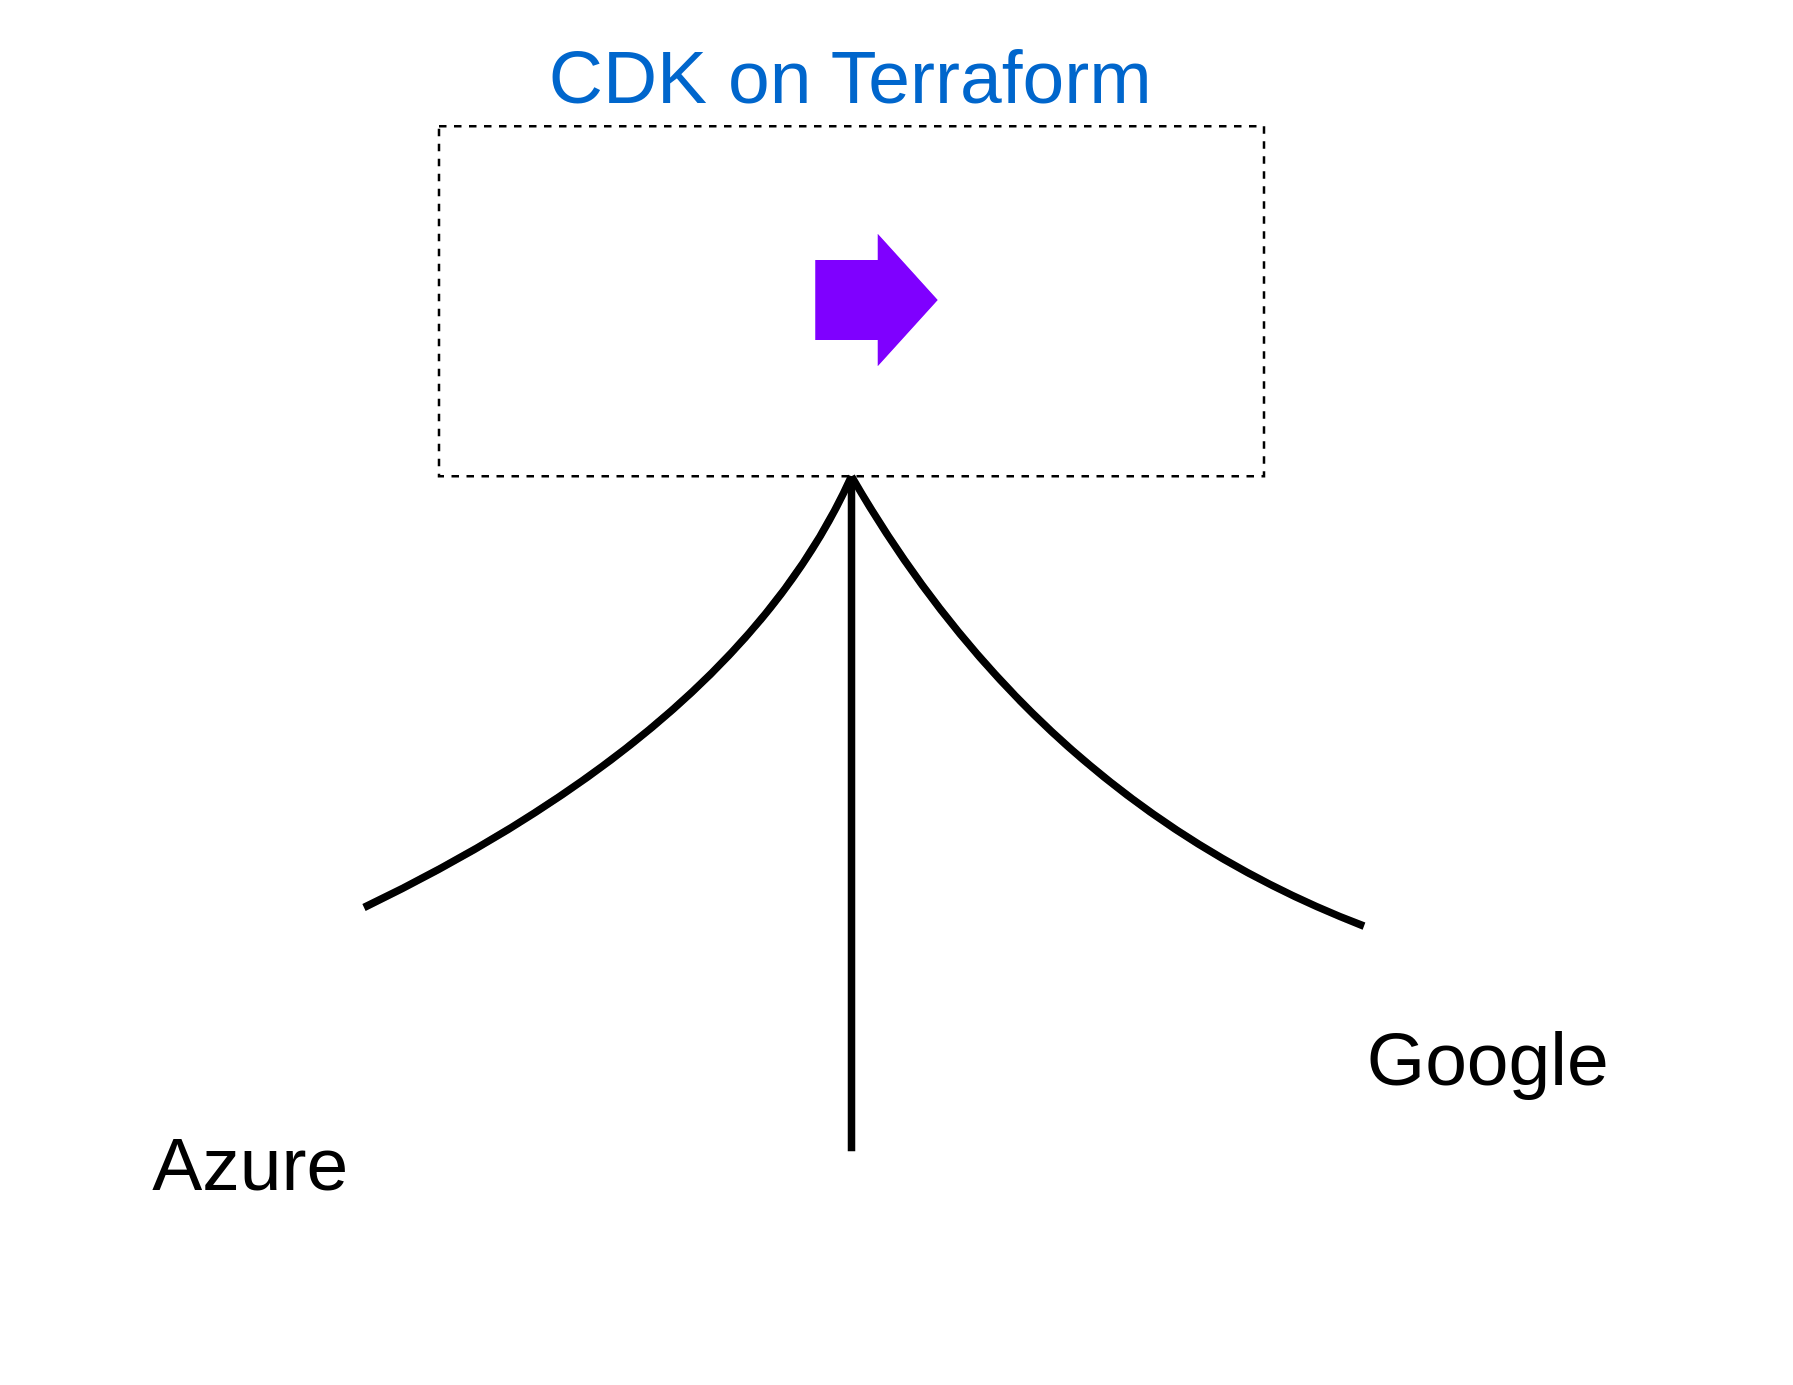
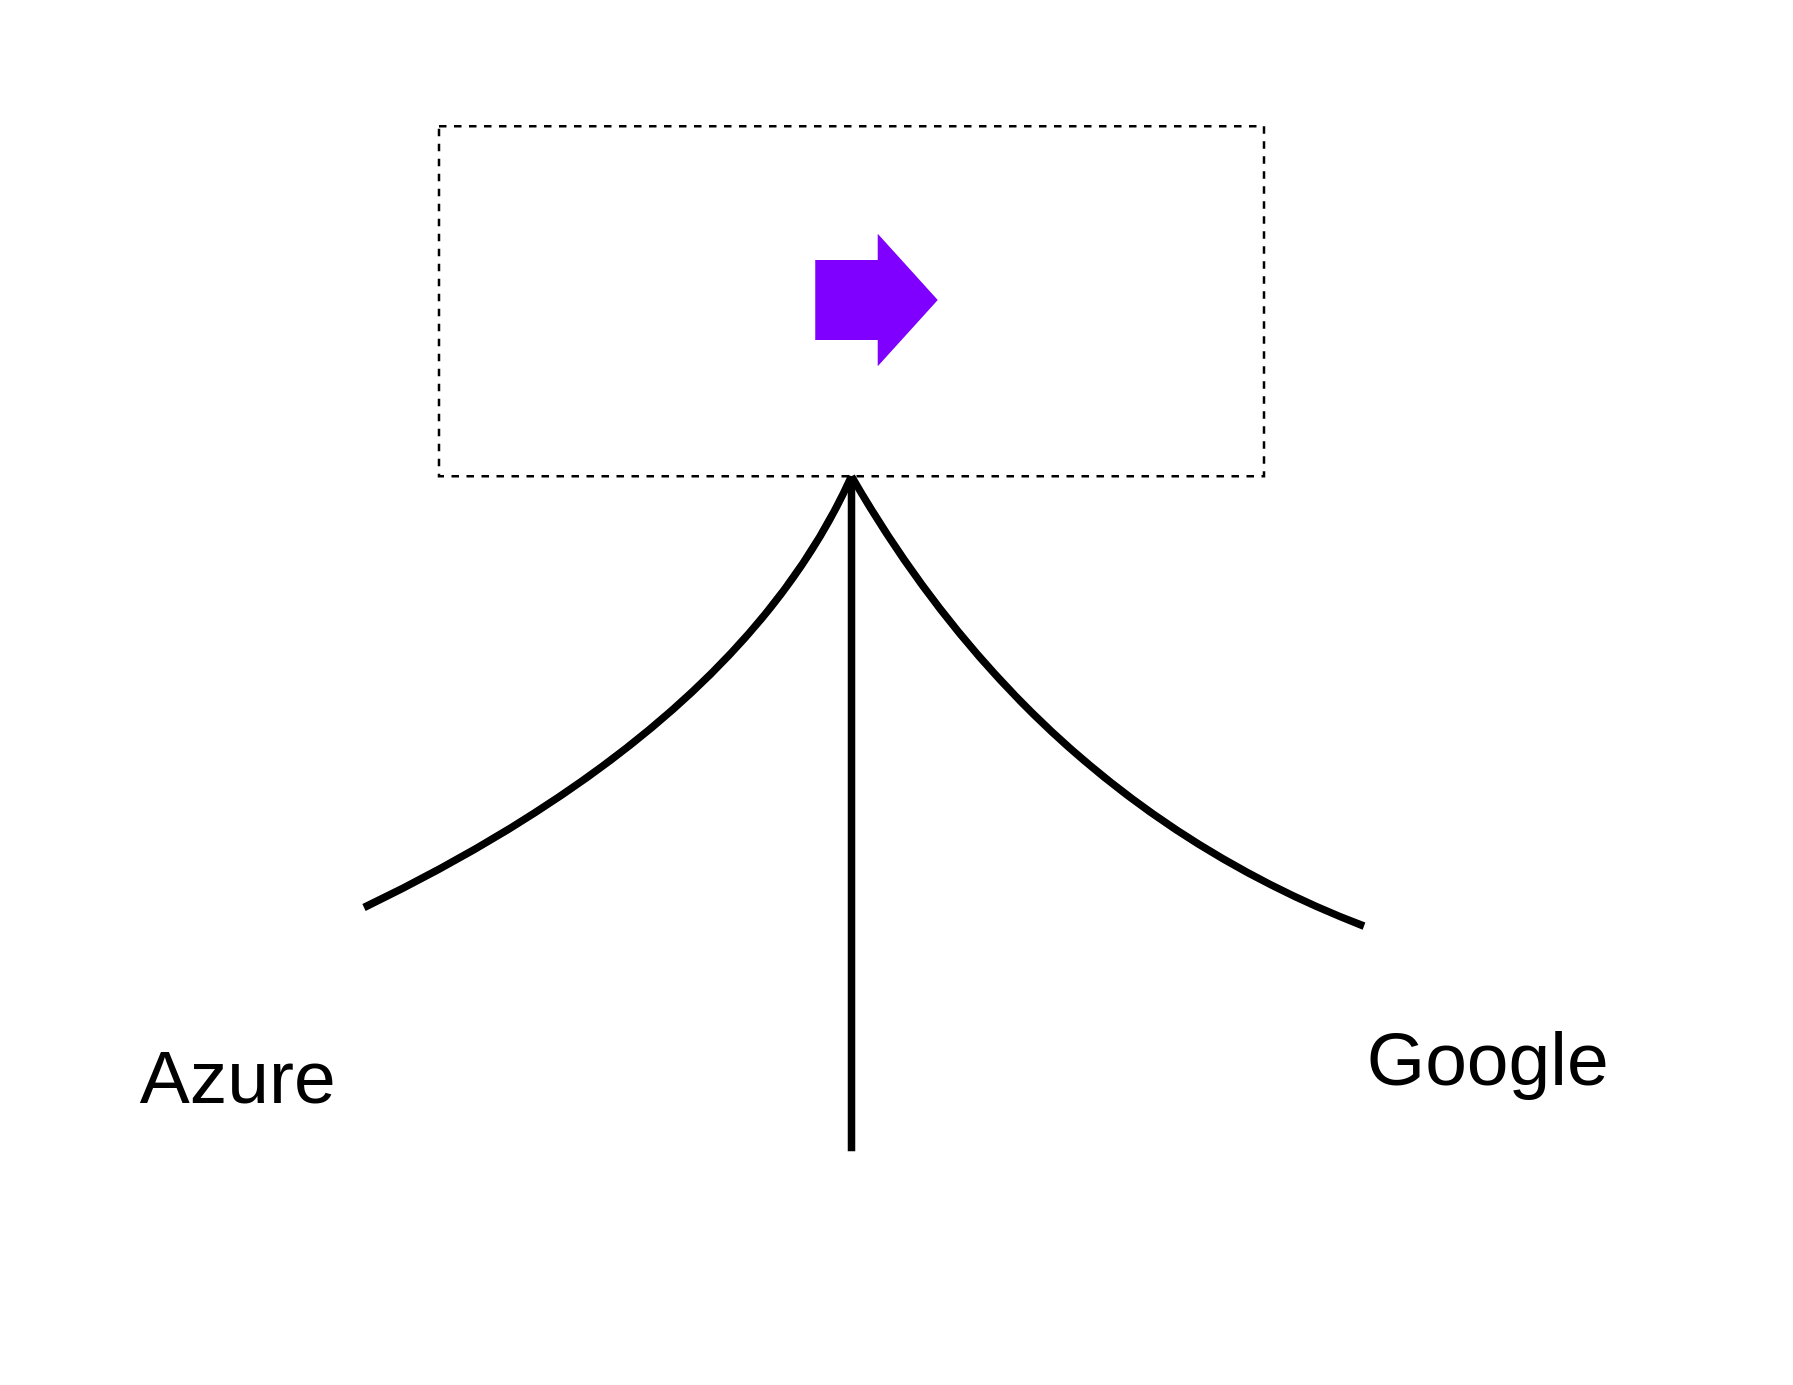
(851, 76) -> none
(251, 1164) -> (239, 1076)
